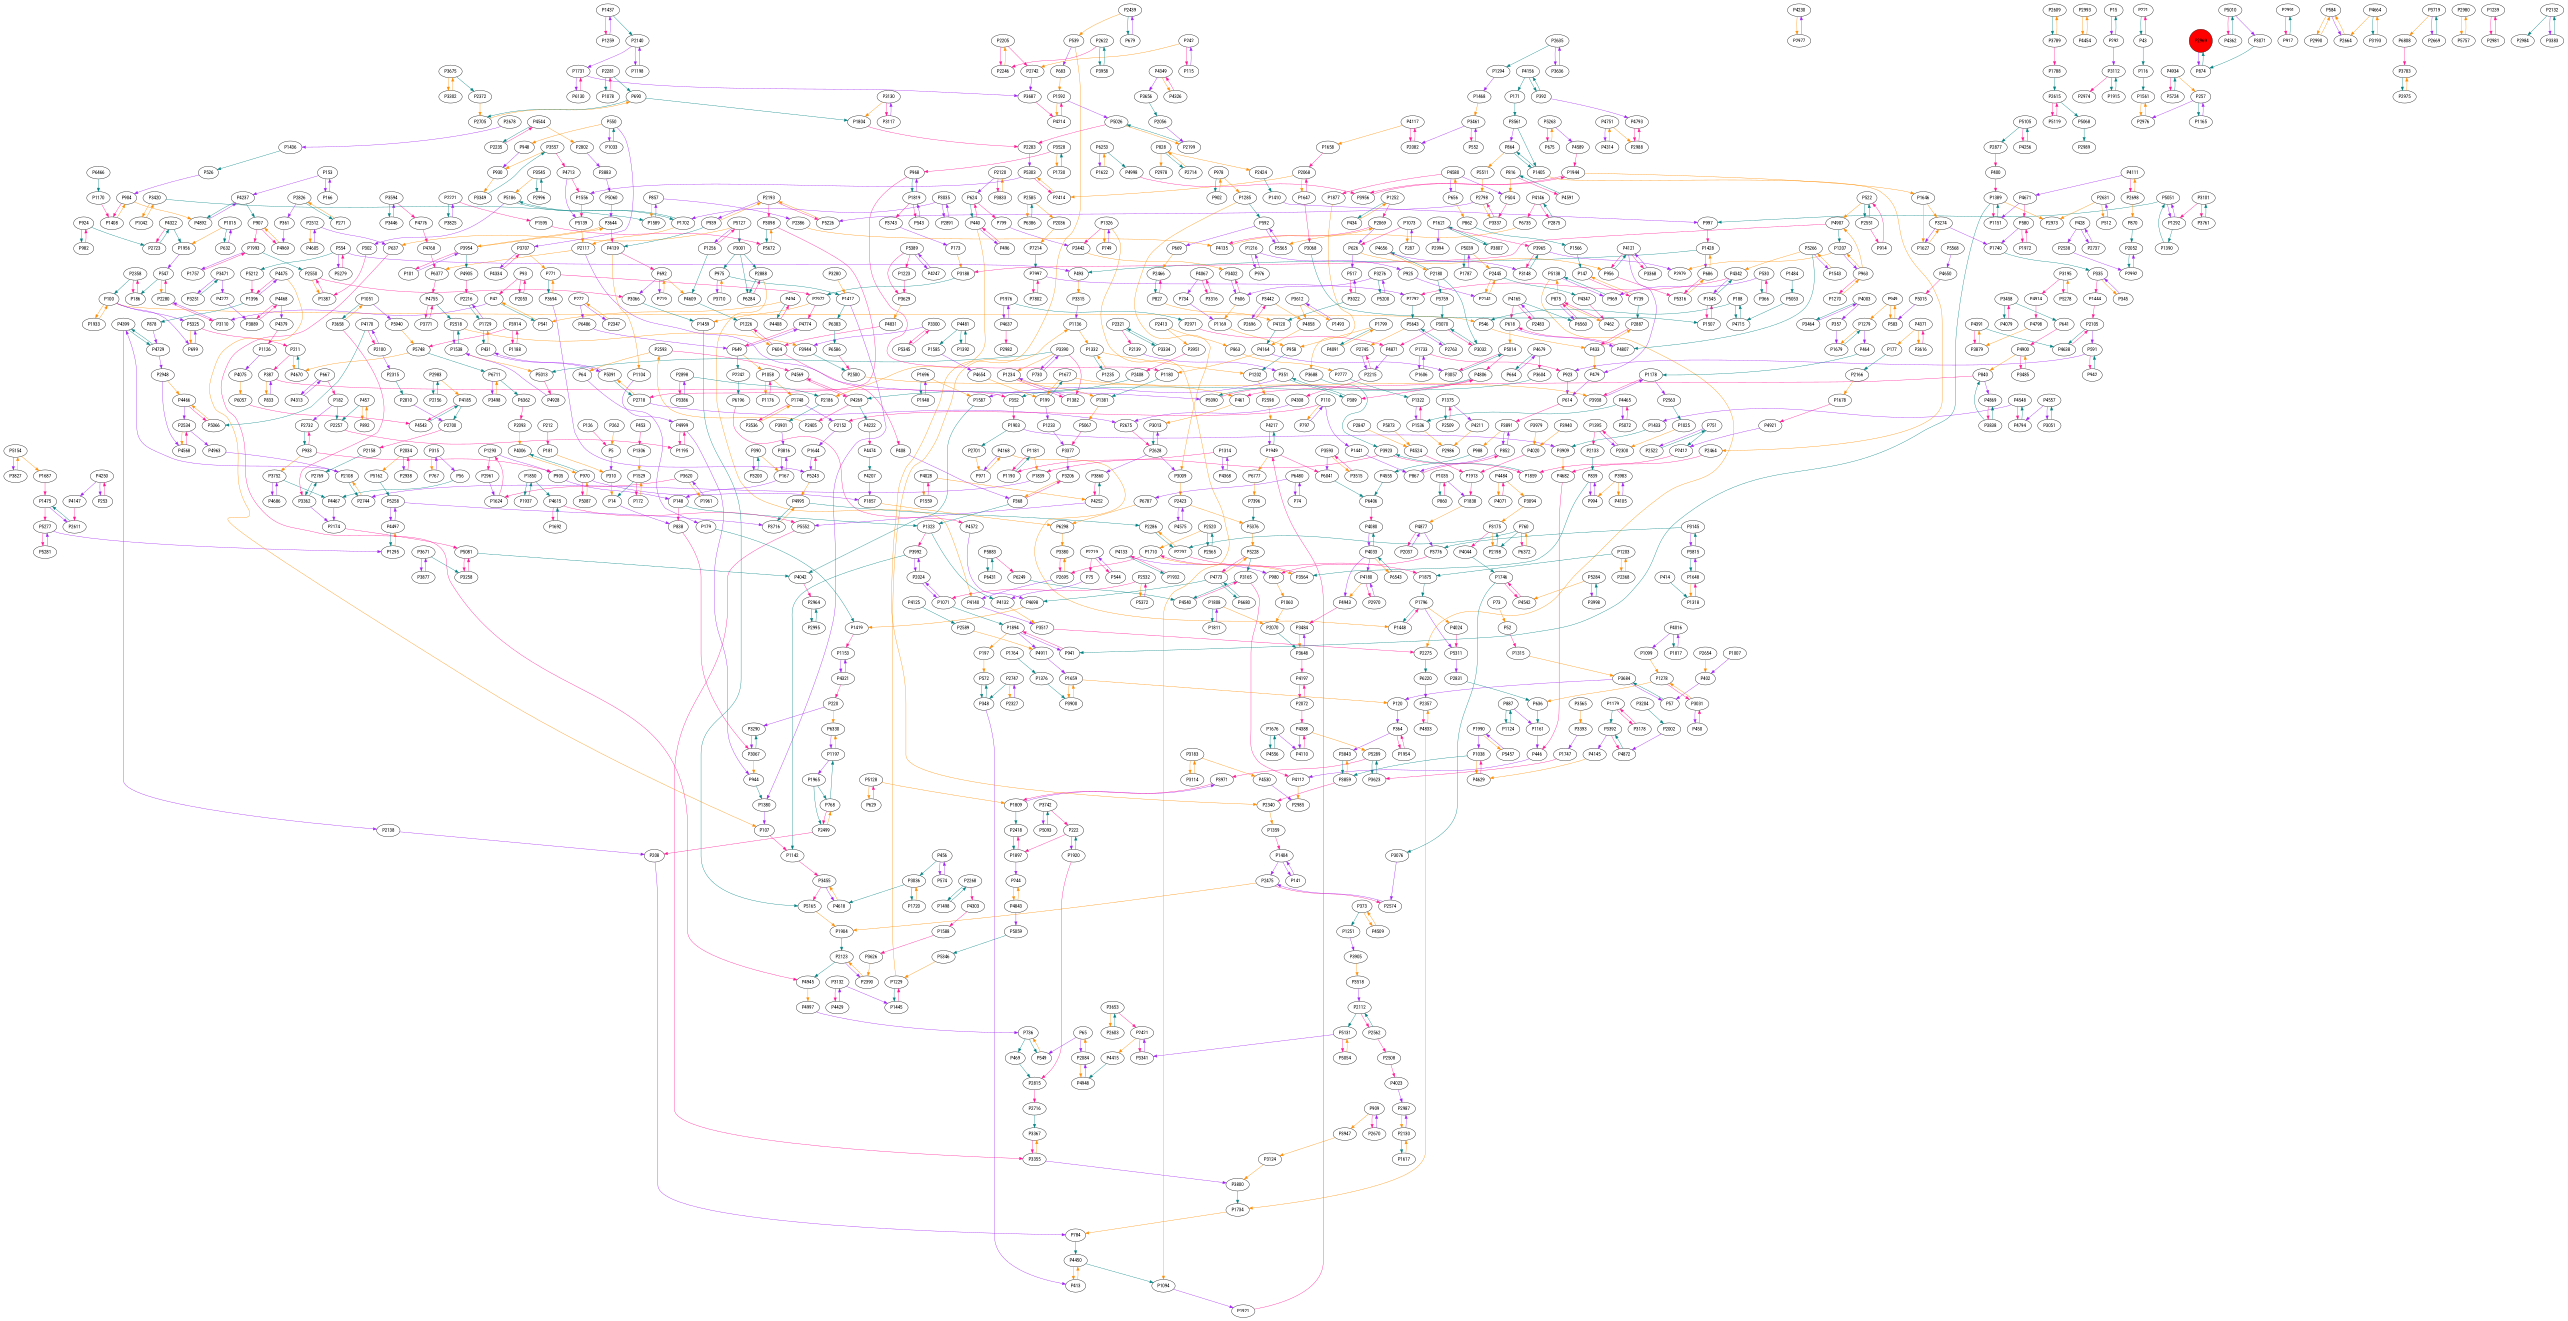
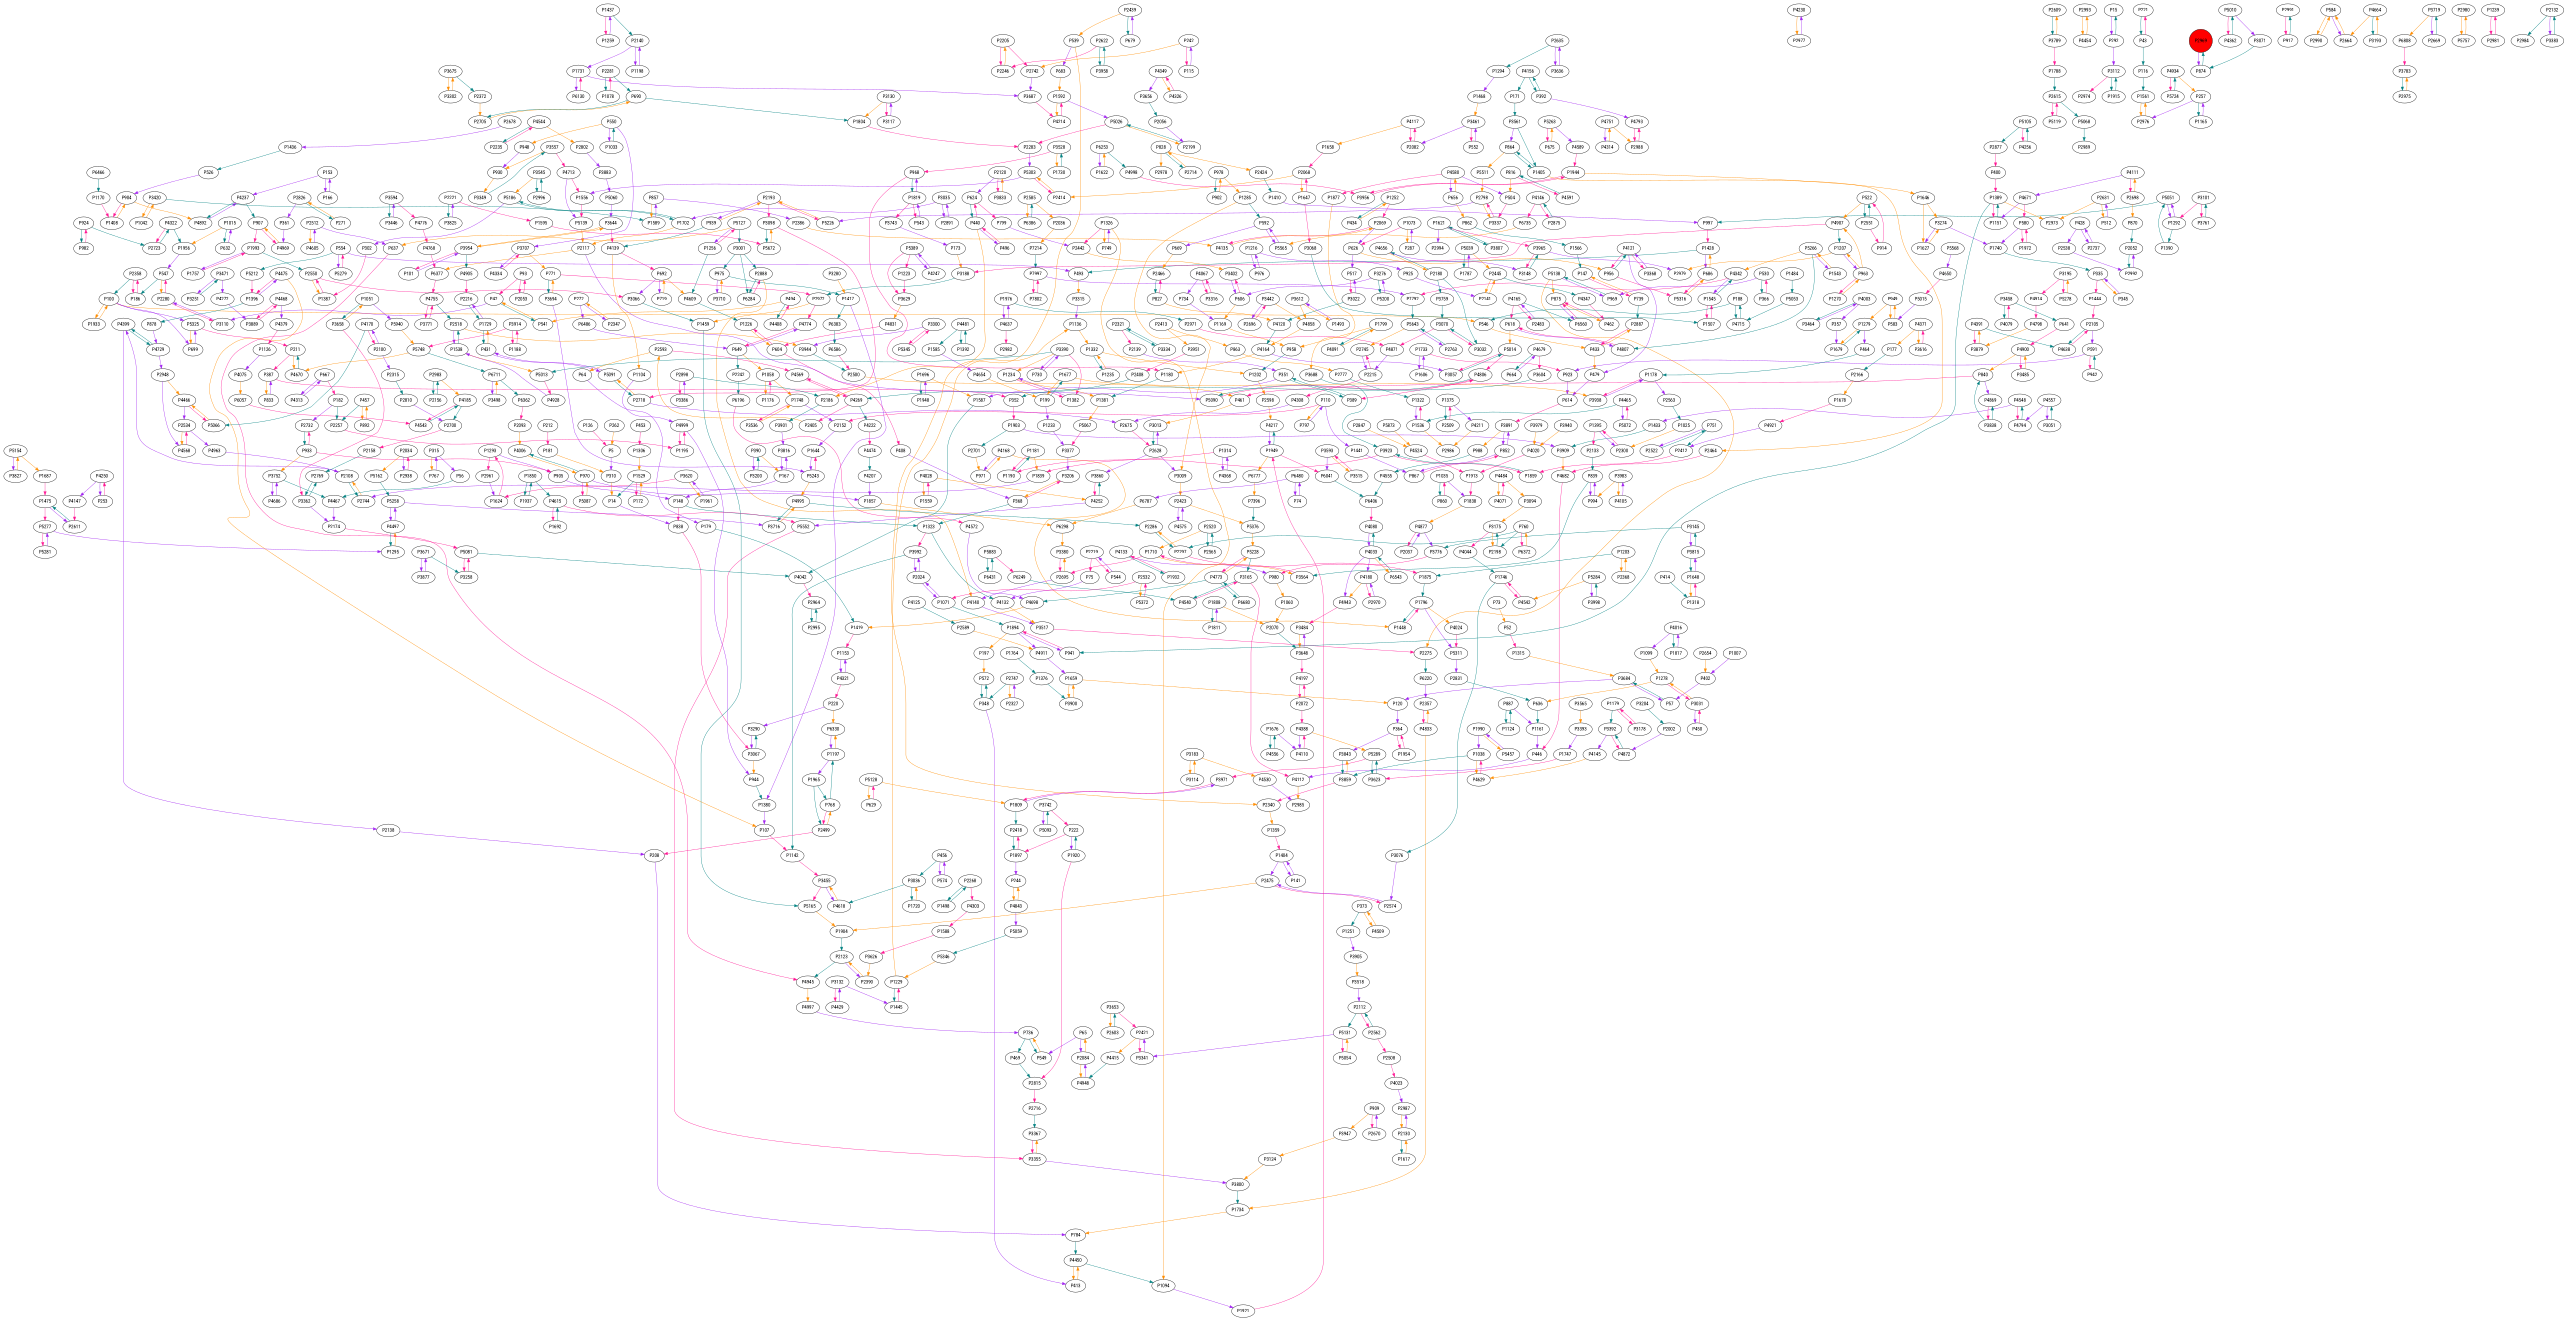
(1558, 287) -> (1553, 282)
